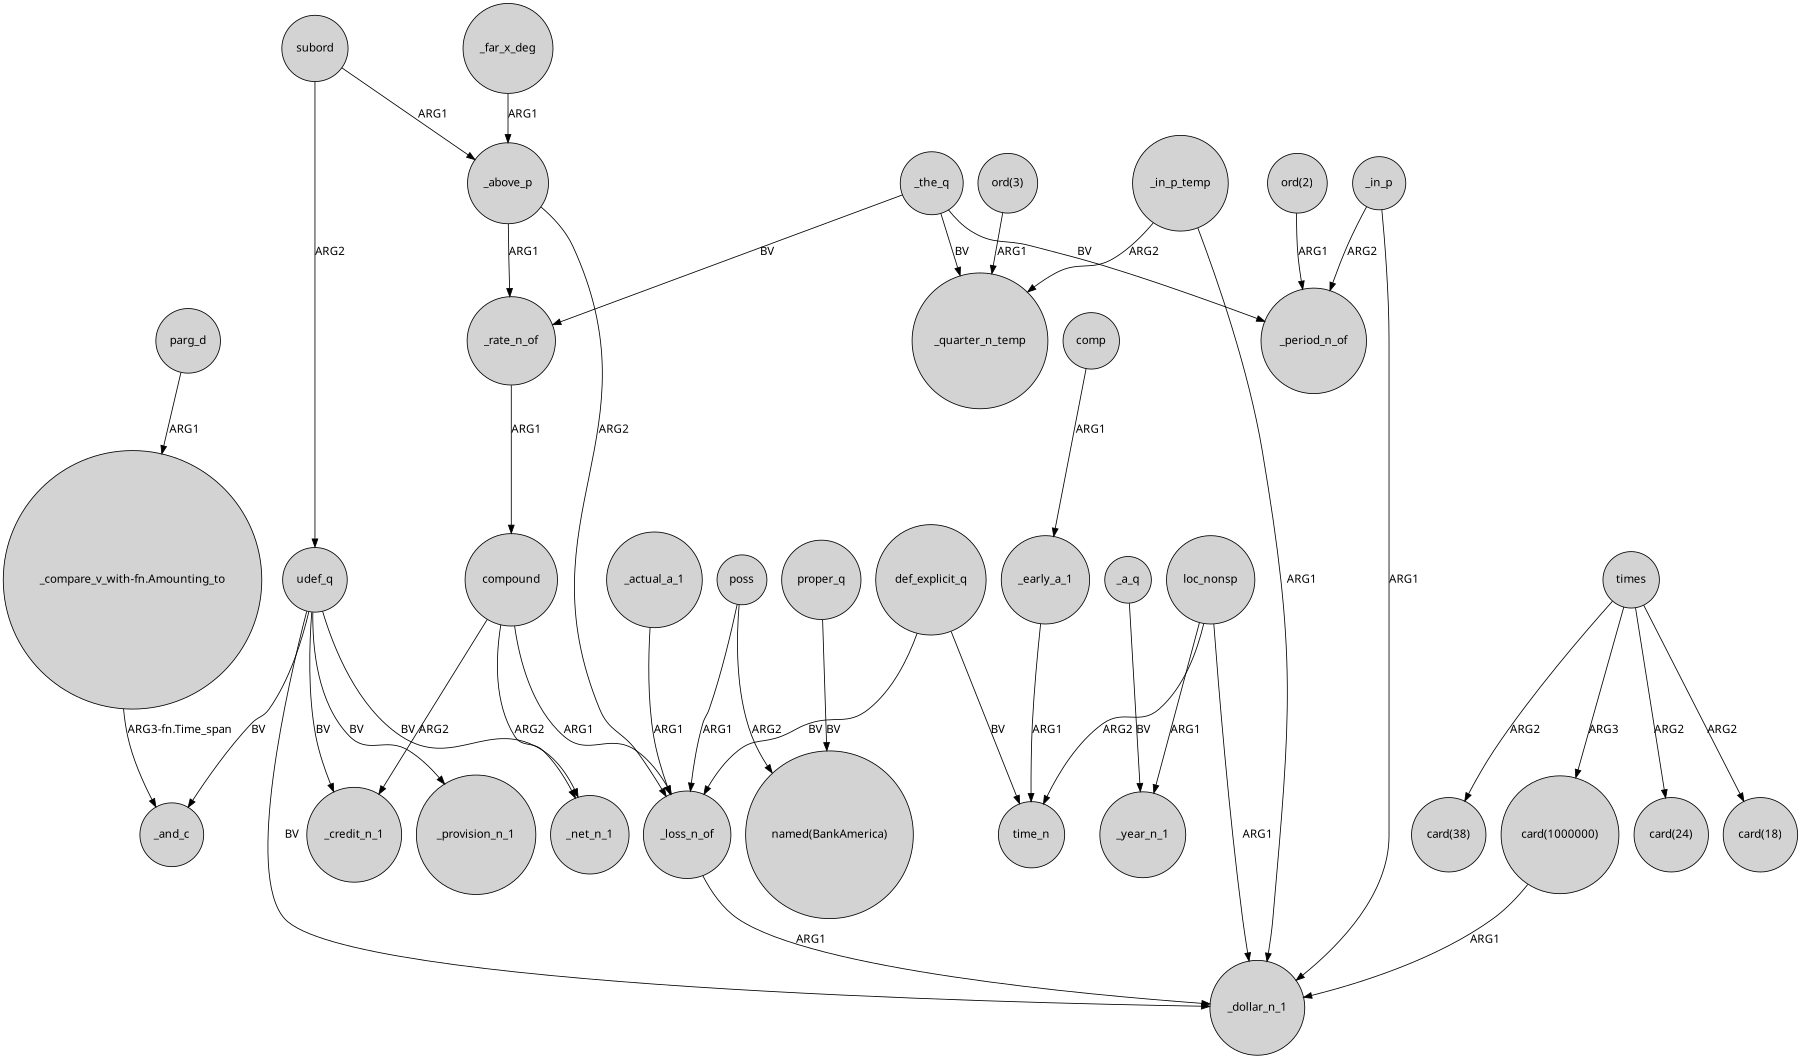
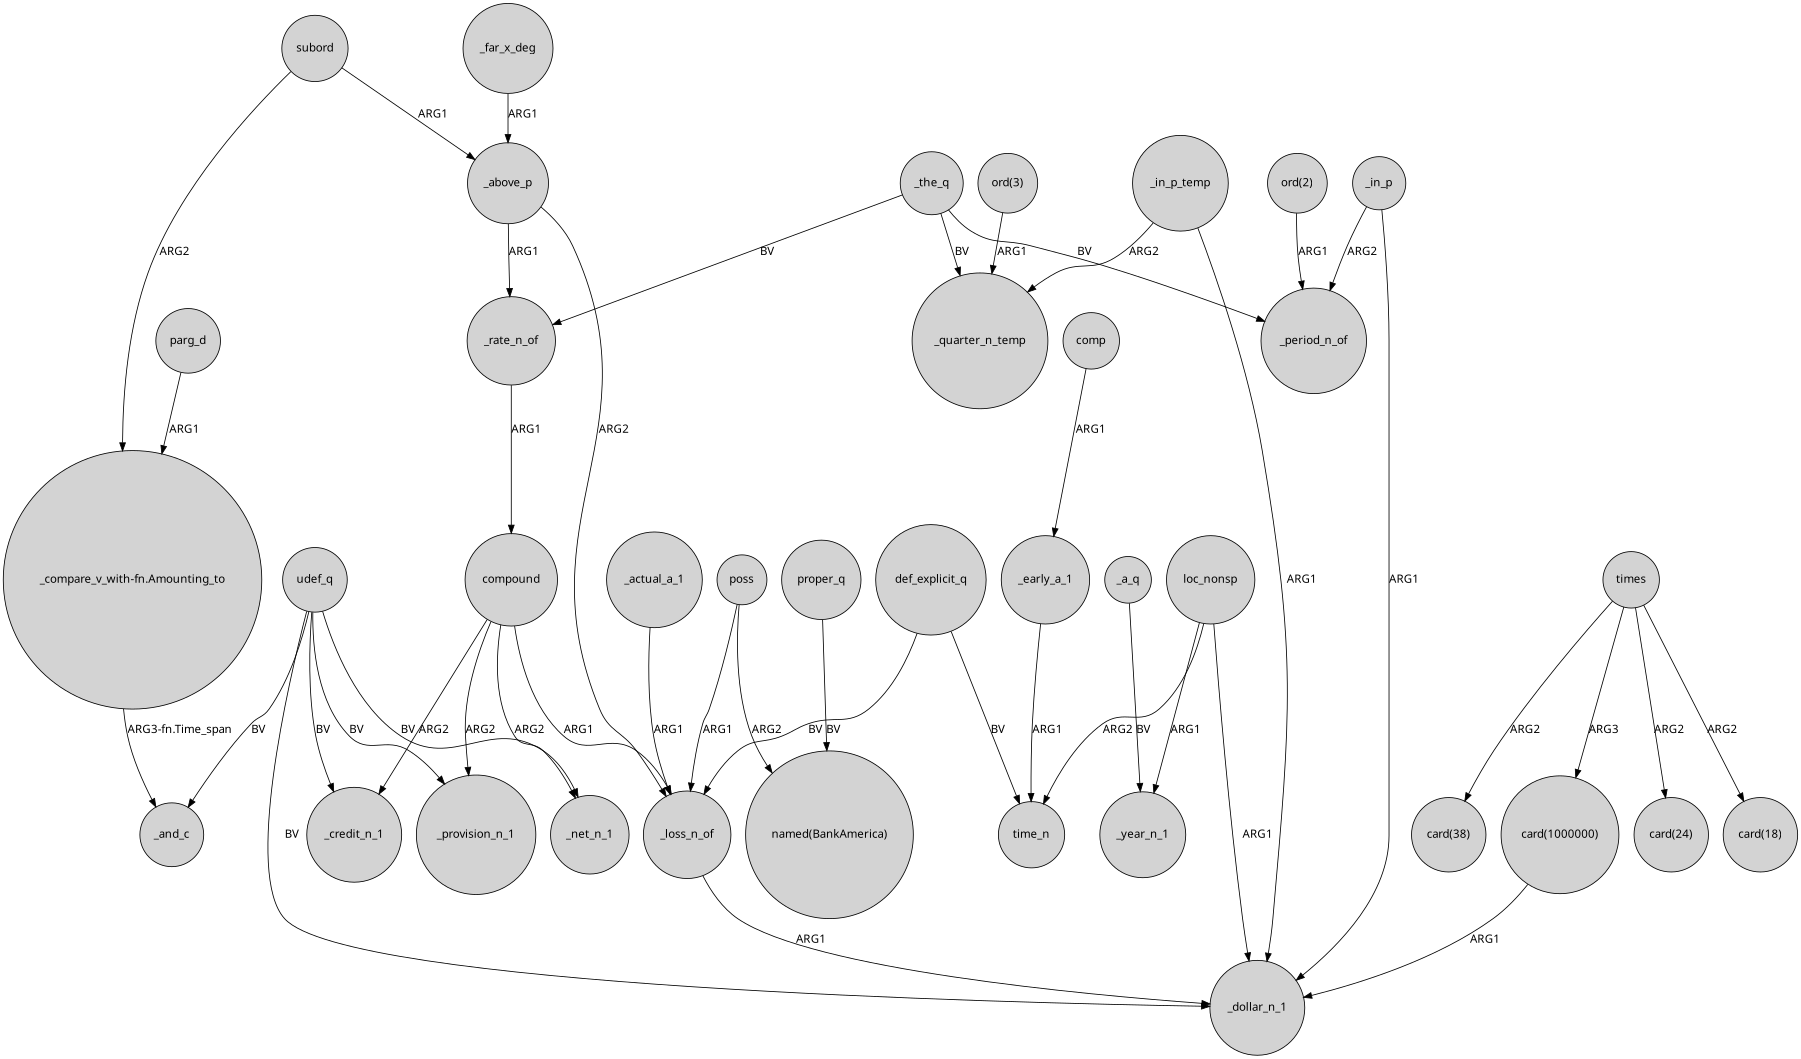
(315, 310) -> (163, 238)
none -> (469, 693)
